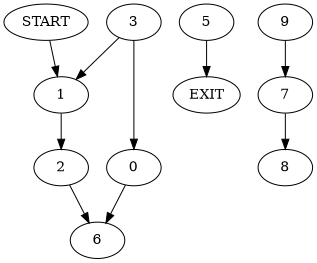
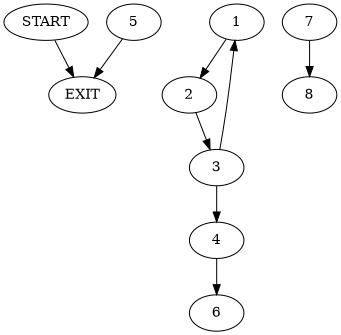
(285, 22) -> none
(53, 53) -> (62, 54)
(134, 168) -> (217, 240)
(77, 199) -> (201, 126)
